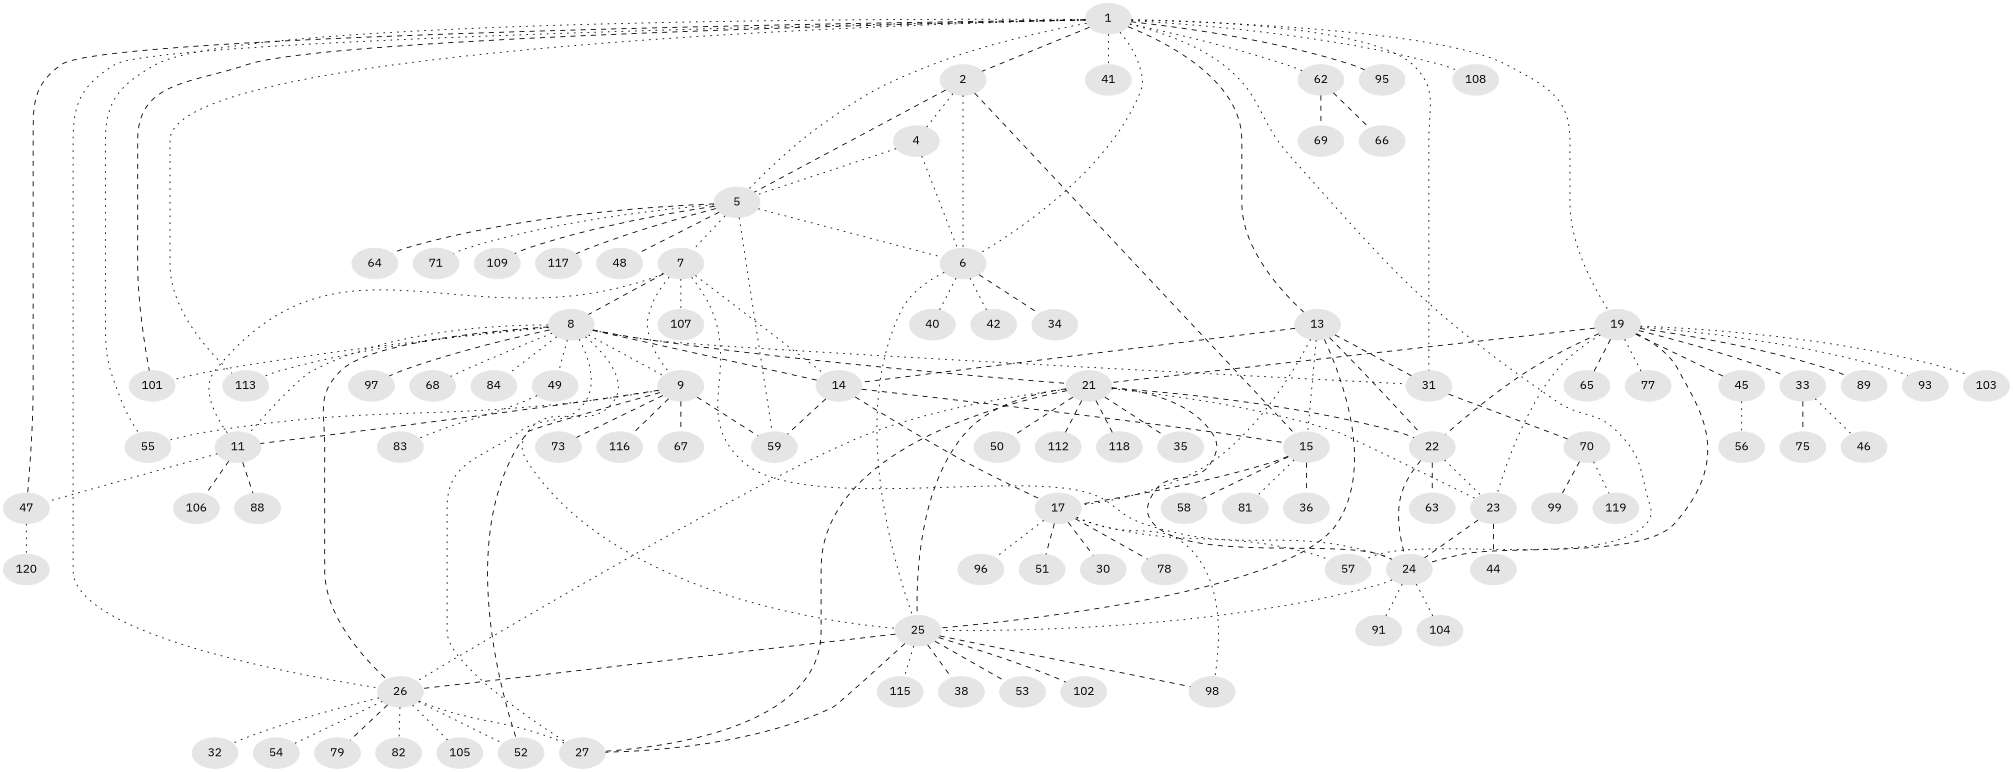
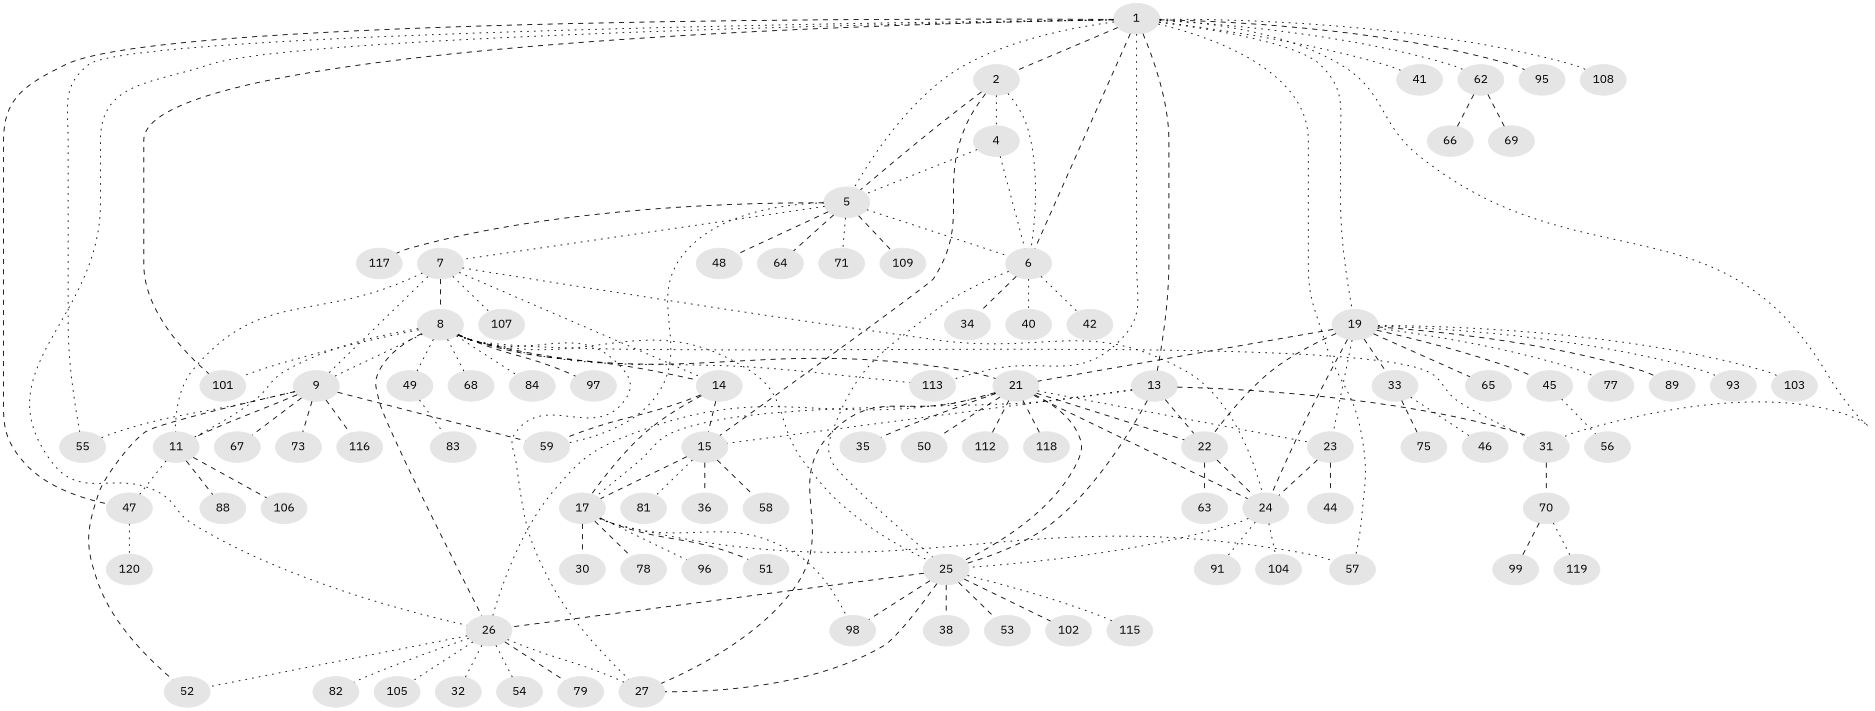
(1095, 161) -> (1083, 141)
(1078, 355) -> none
(1463, 478) -> none
